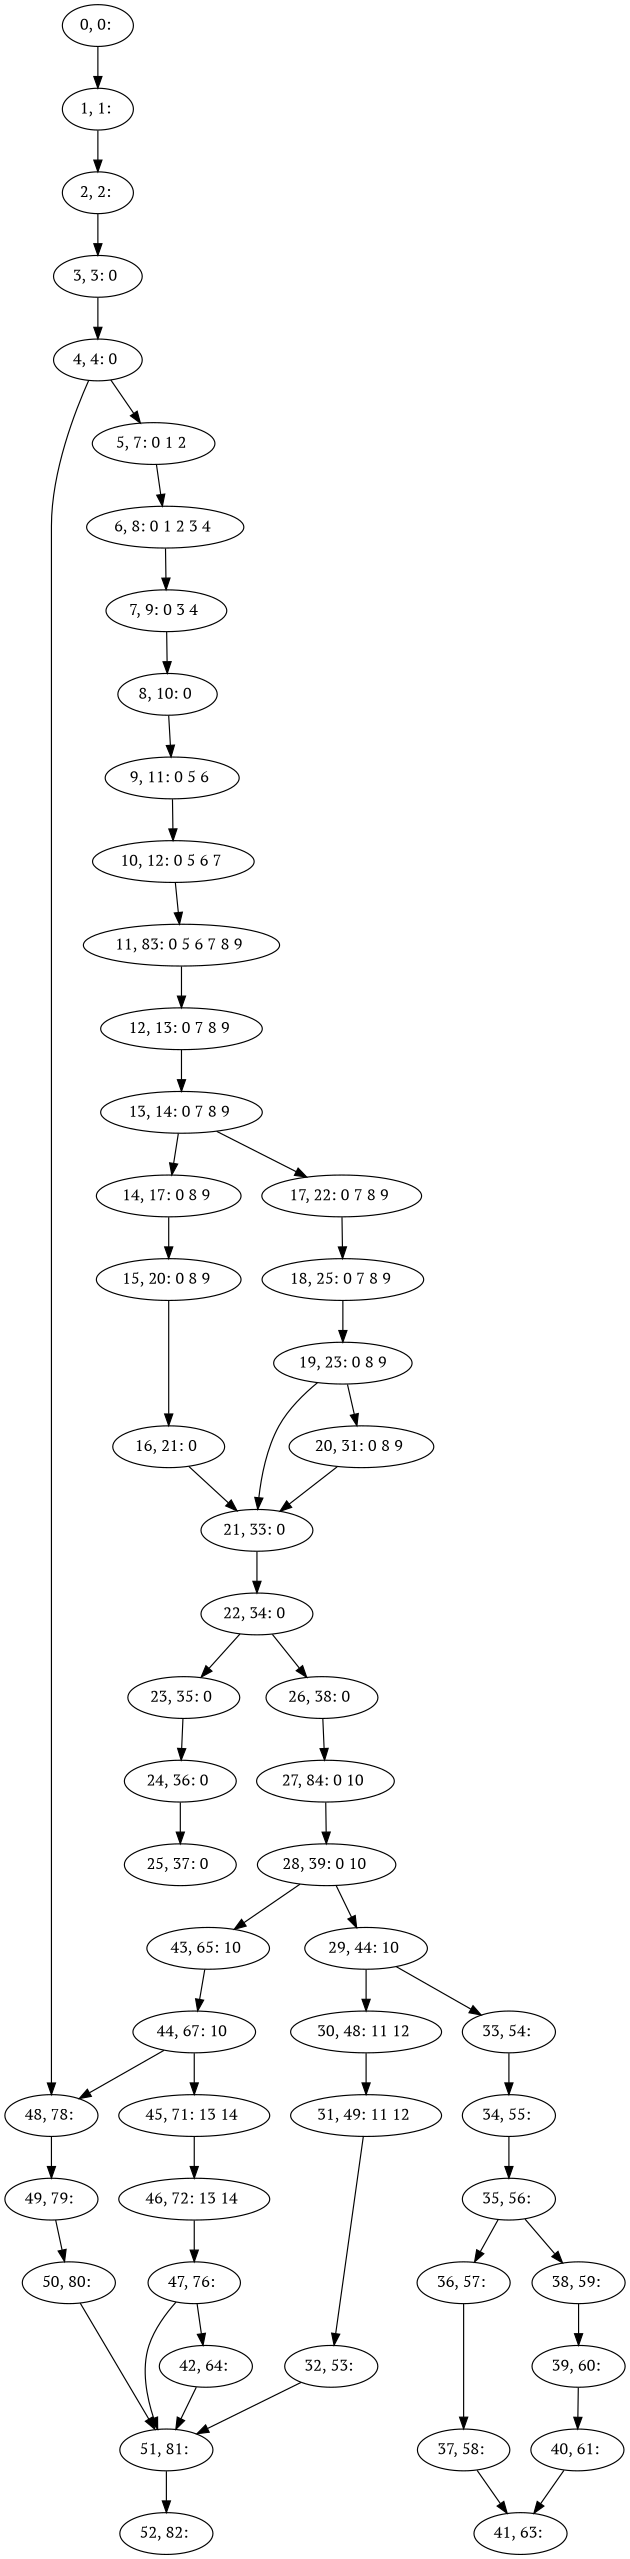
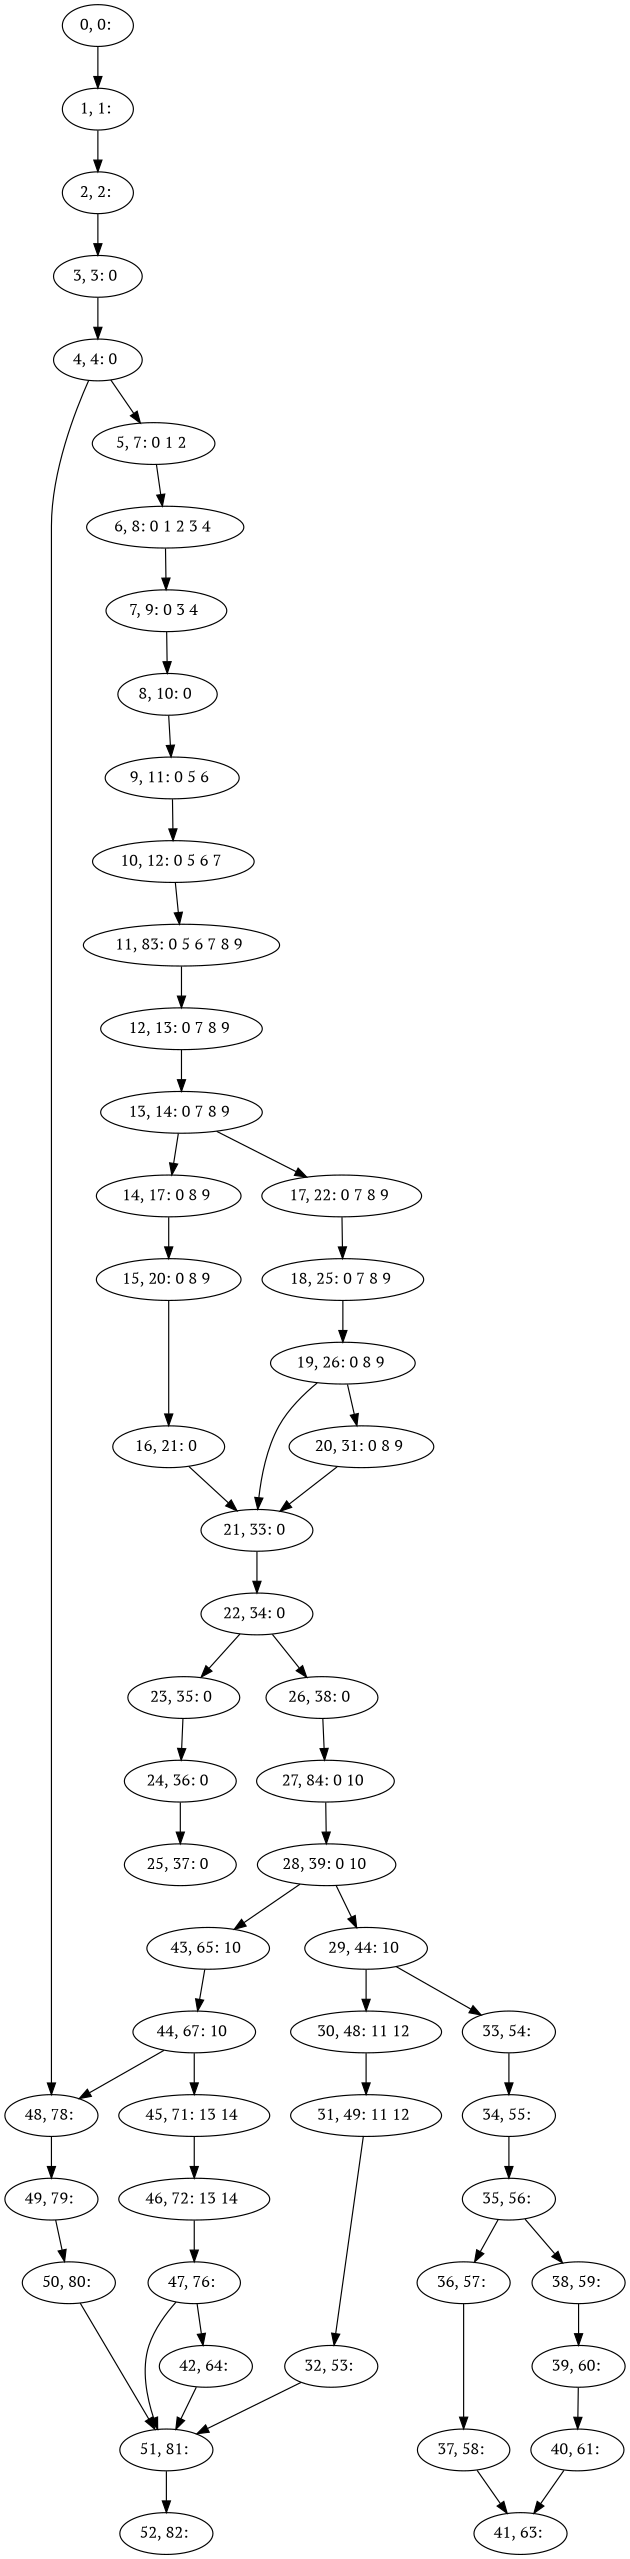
(343, 1363) -> (343, 1363)
